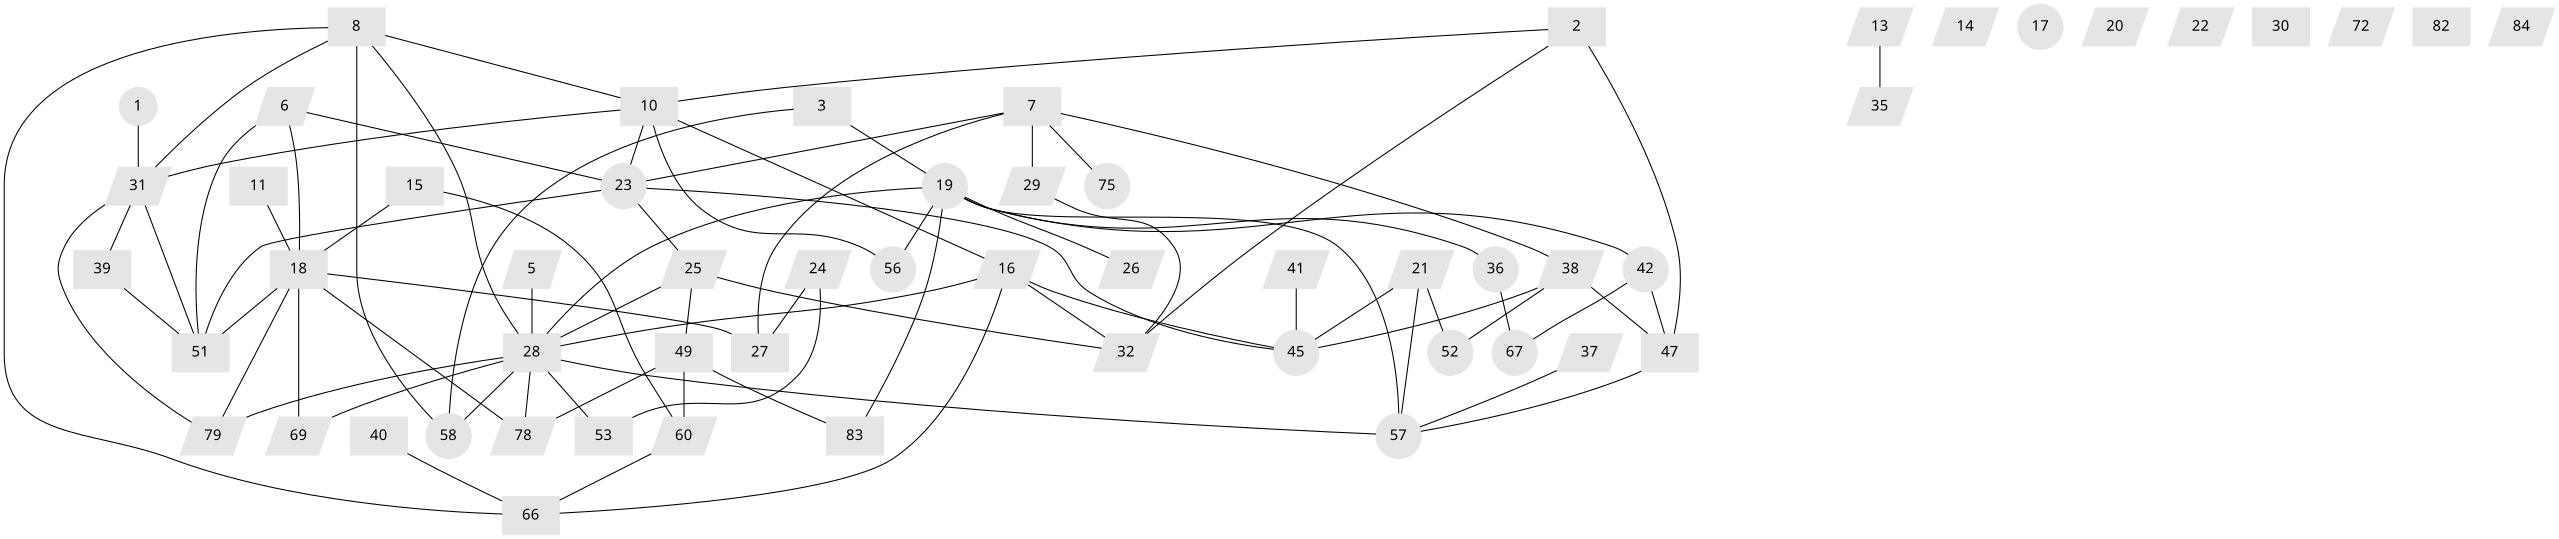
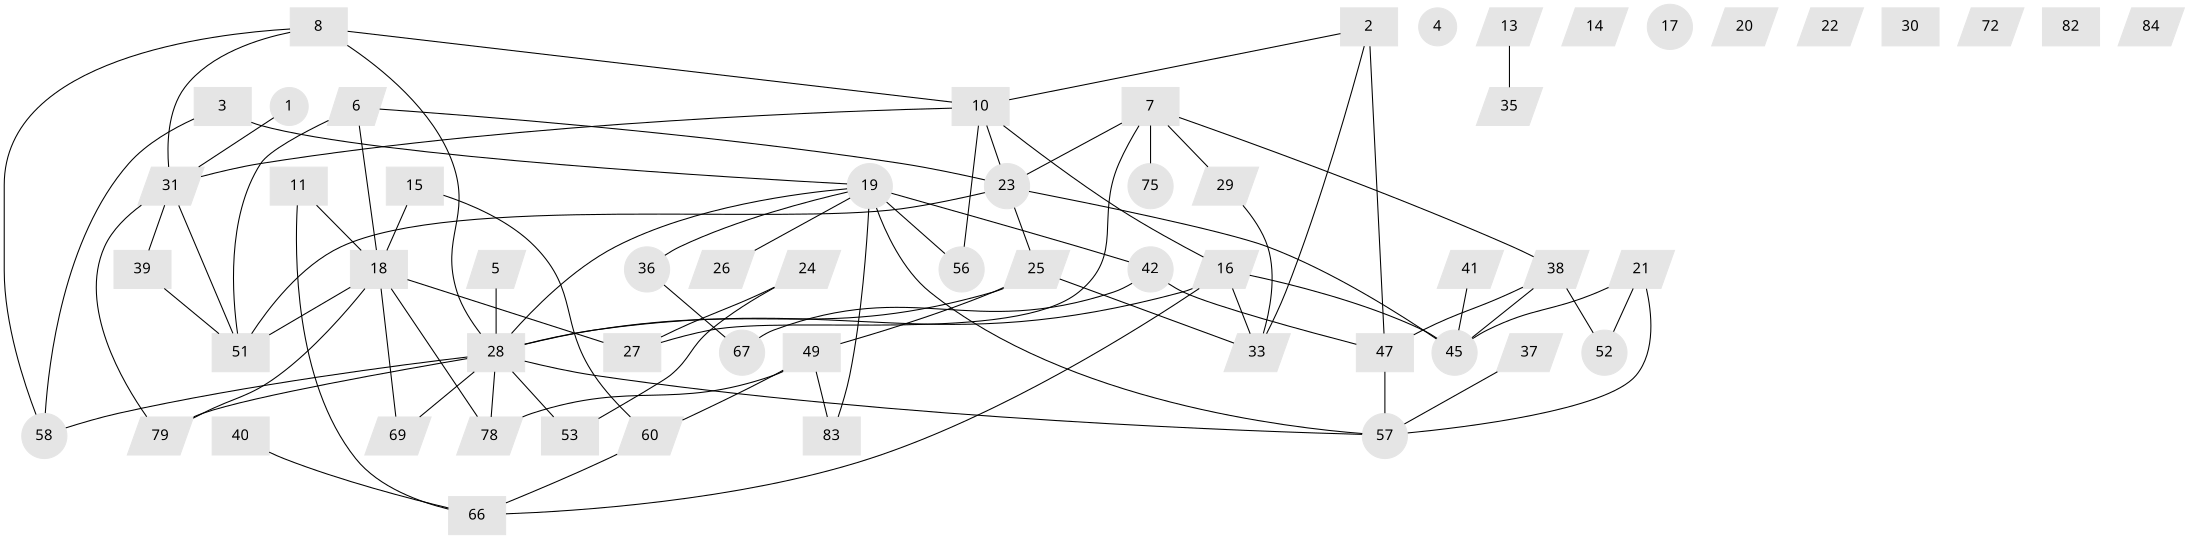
none -> (1438, 27)
(4, 349) -> (322, 398)
(1126, 353) -> (1257, 353)
